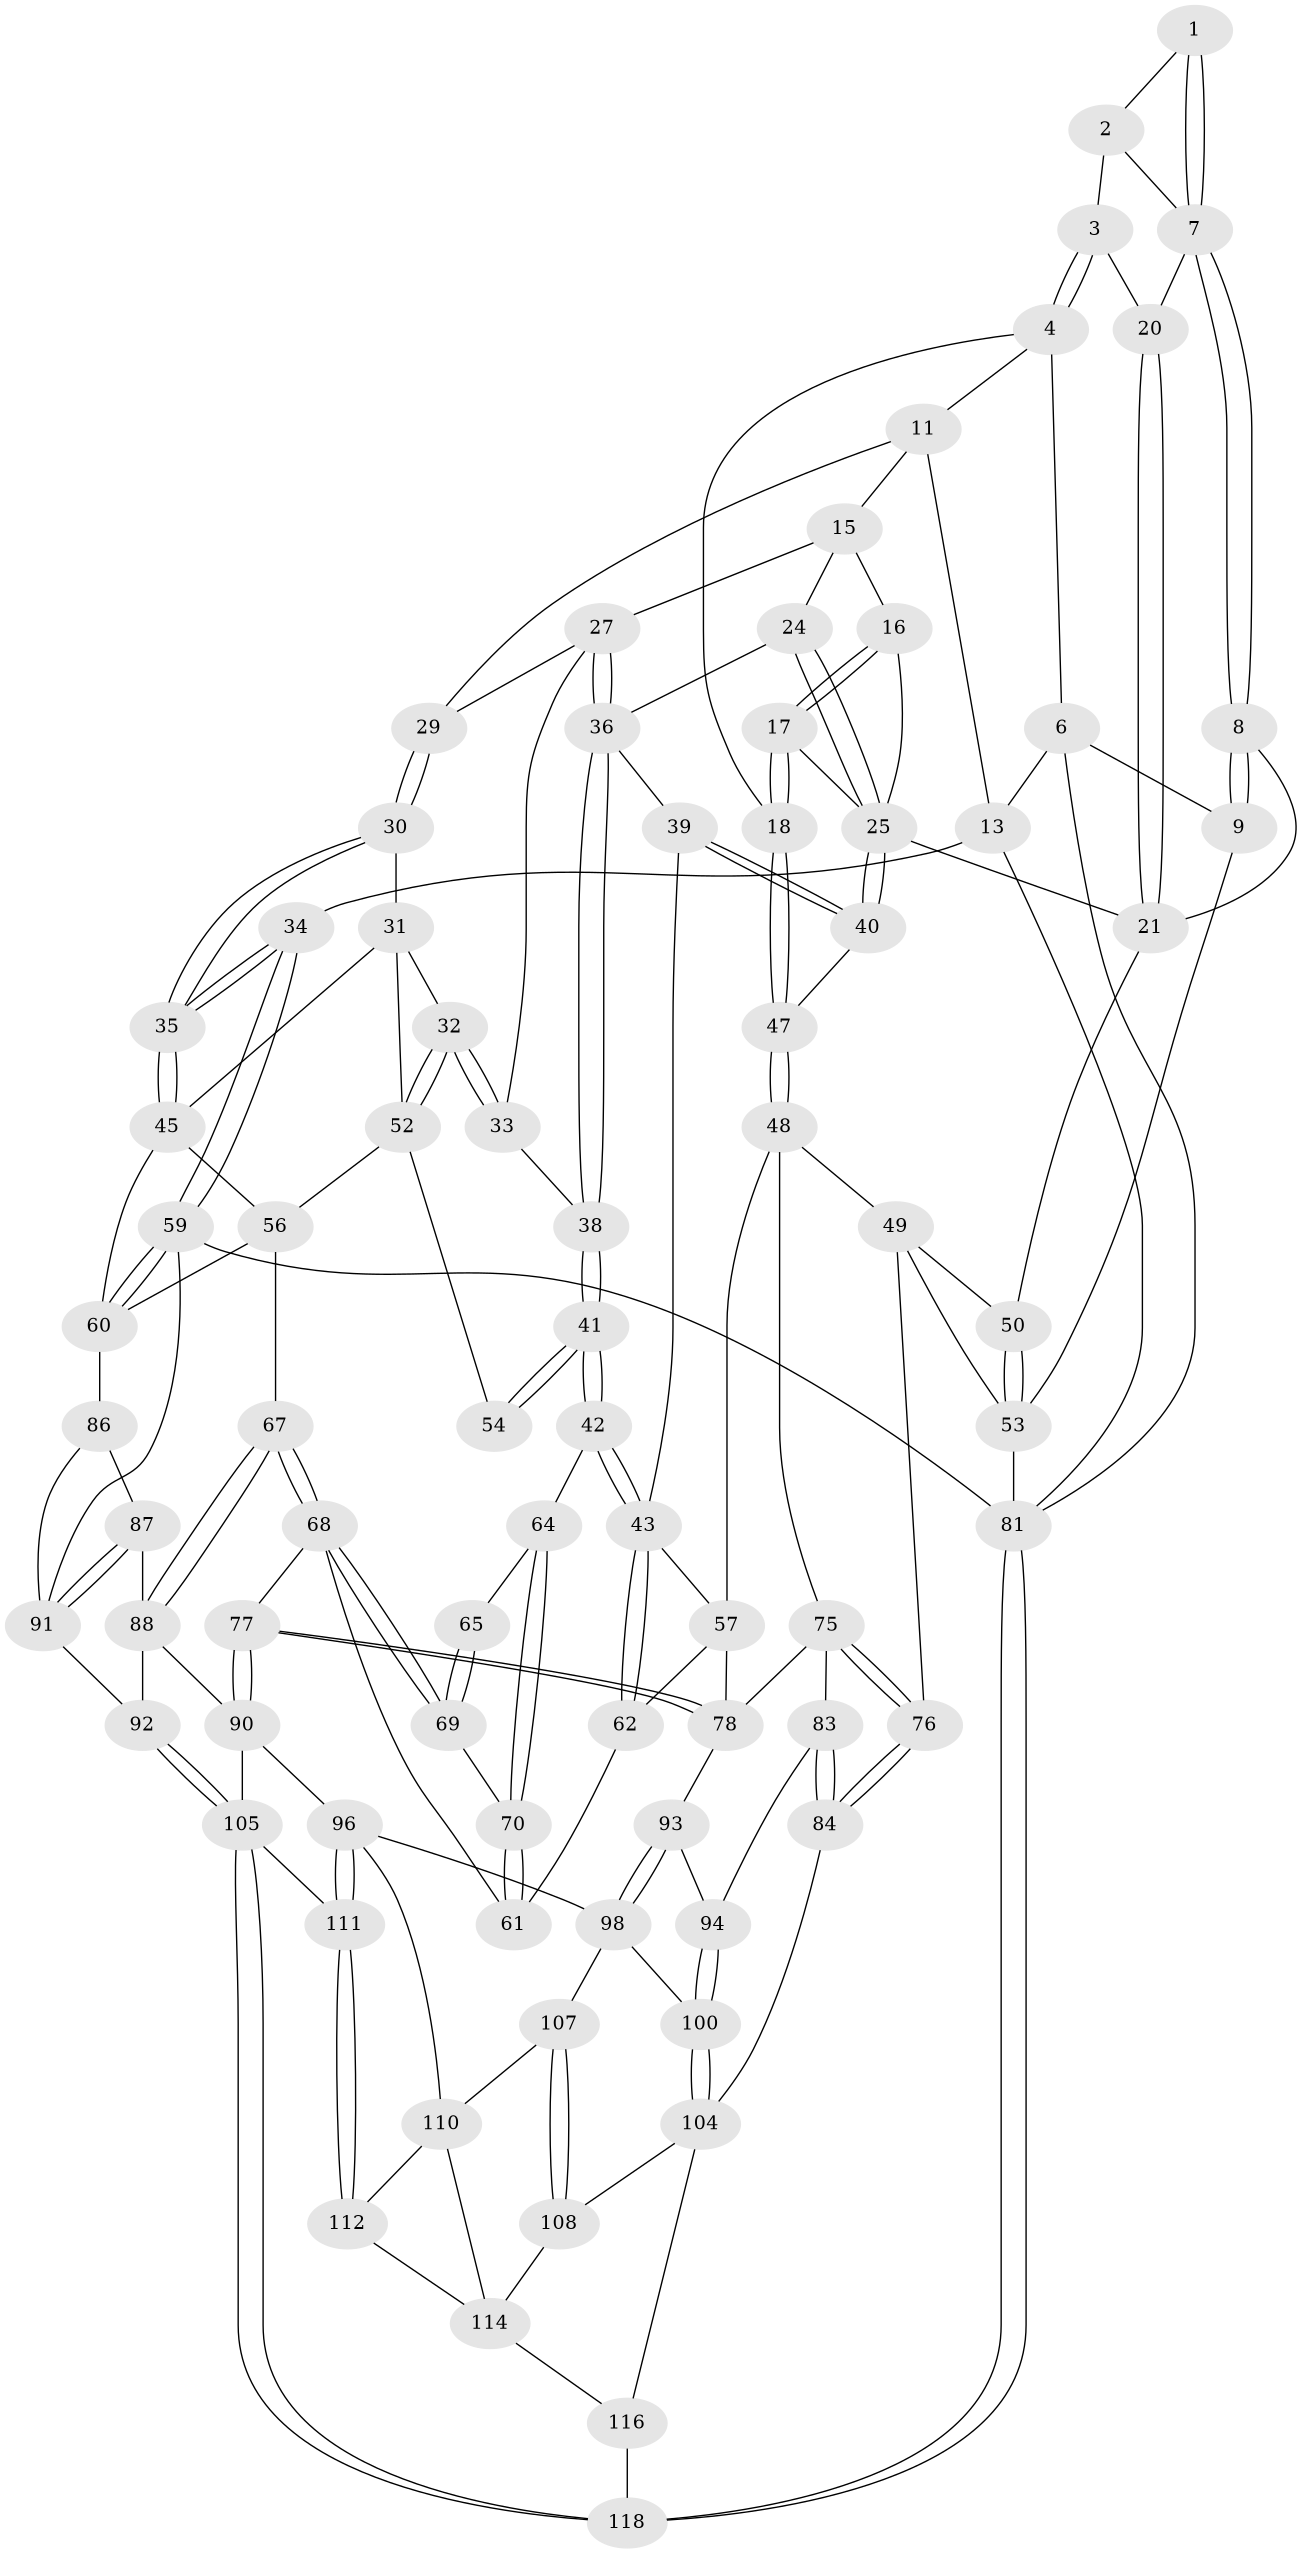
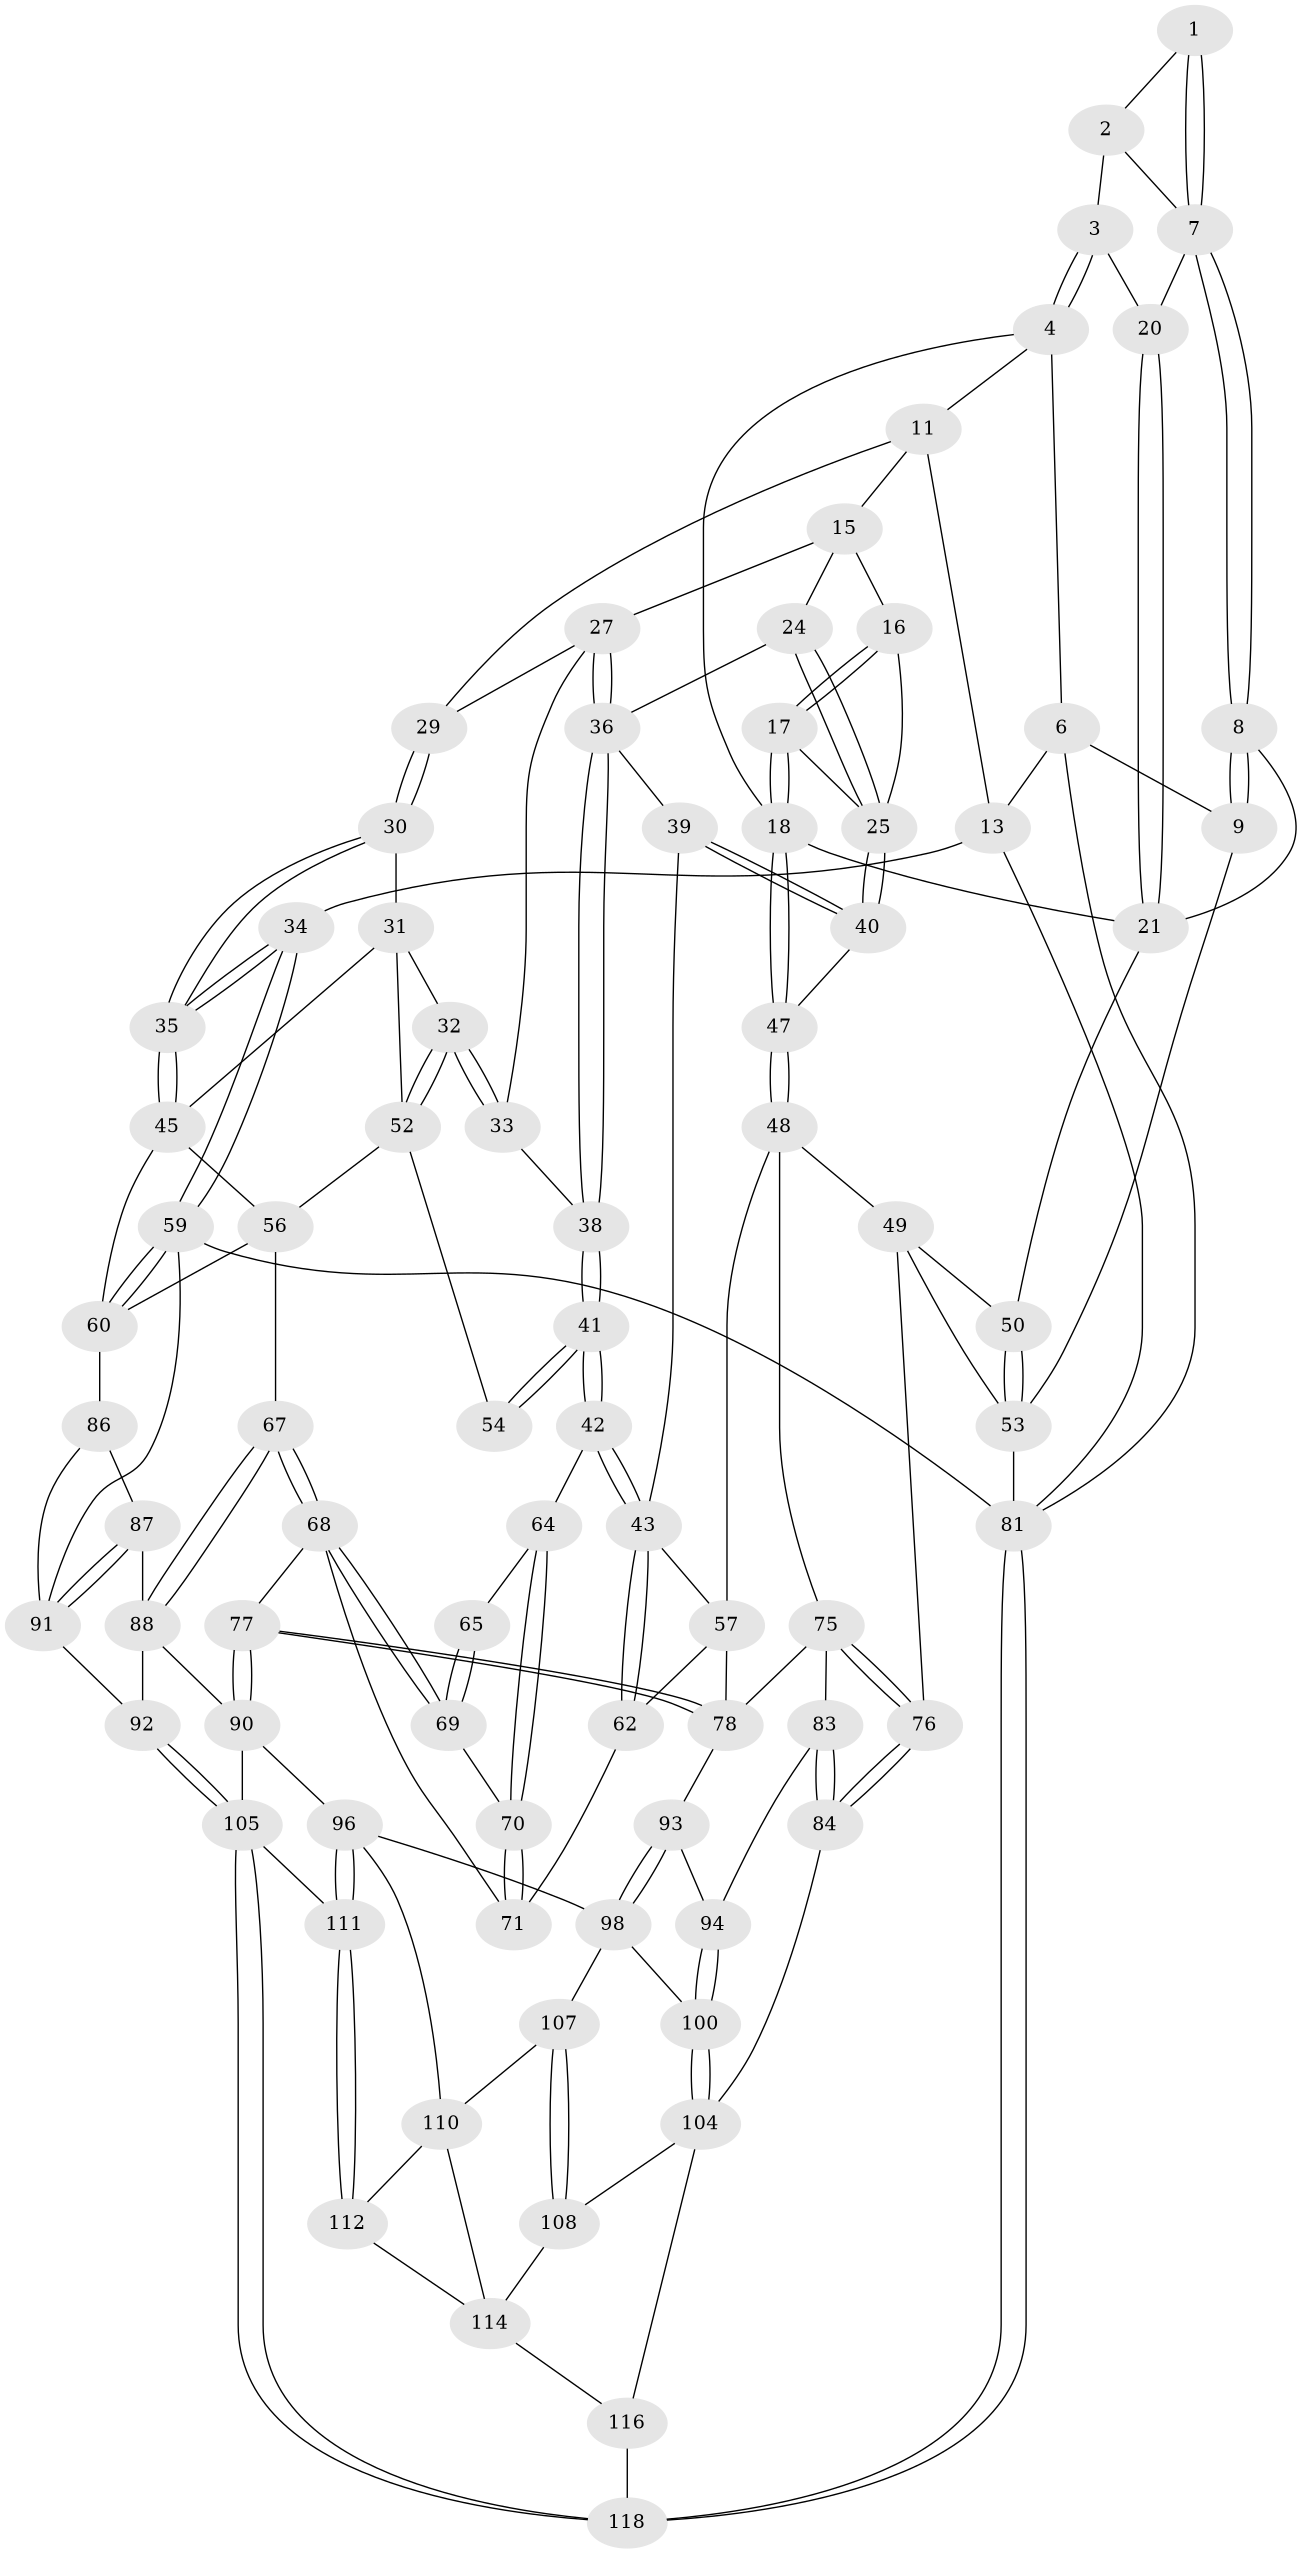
(1004, 875) -> (959, 890)
(514, 1925) -> (514, 1925)
